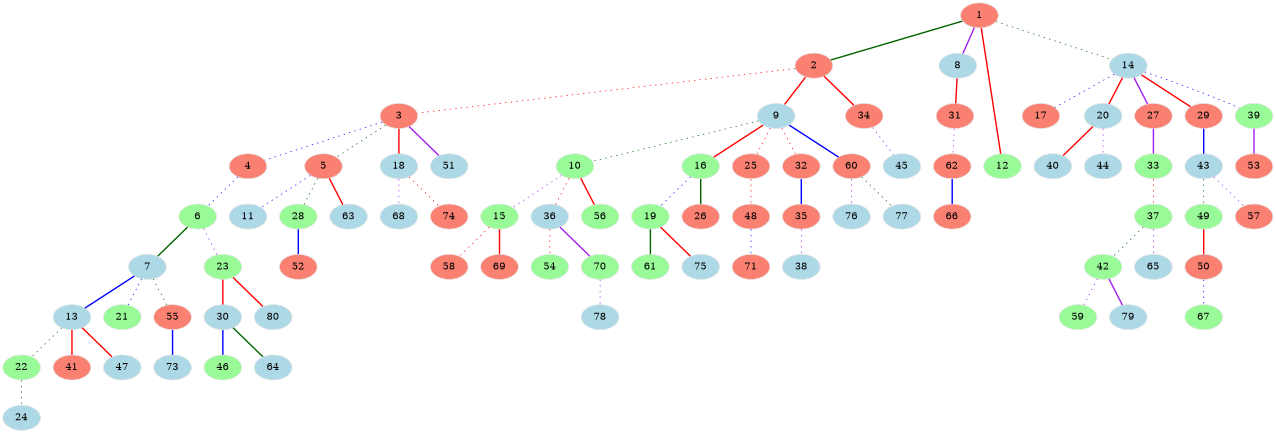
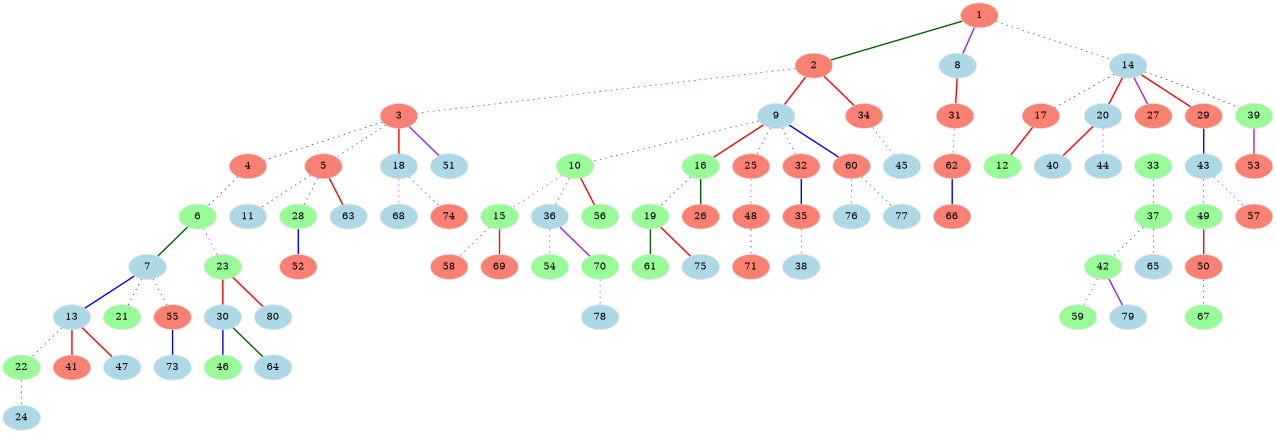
(991, 91) -> (1022, 141)
(1153, 141) -> none
